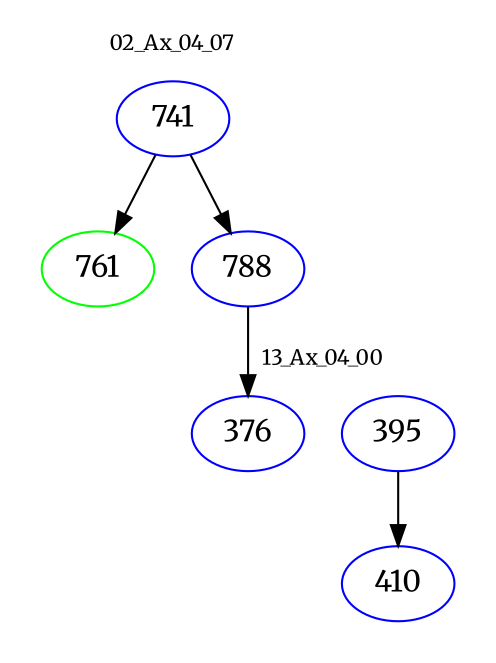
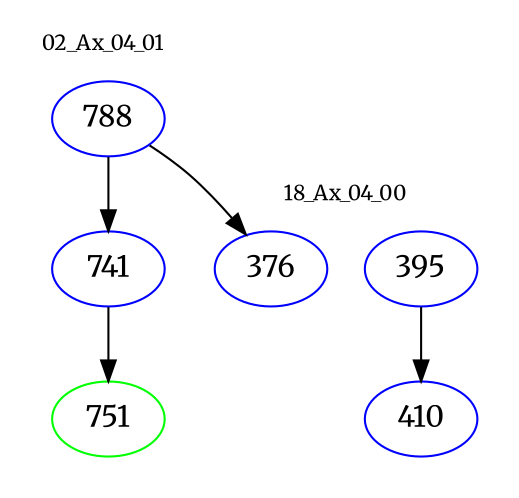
(173, 45) -> (103, 45)
(206, 185) -> (108, 184)
(98, 269) -> (108, 419)
(323, 360) -> (346, 195)
